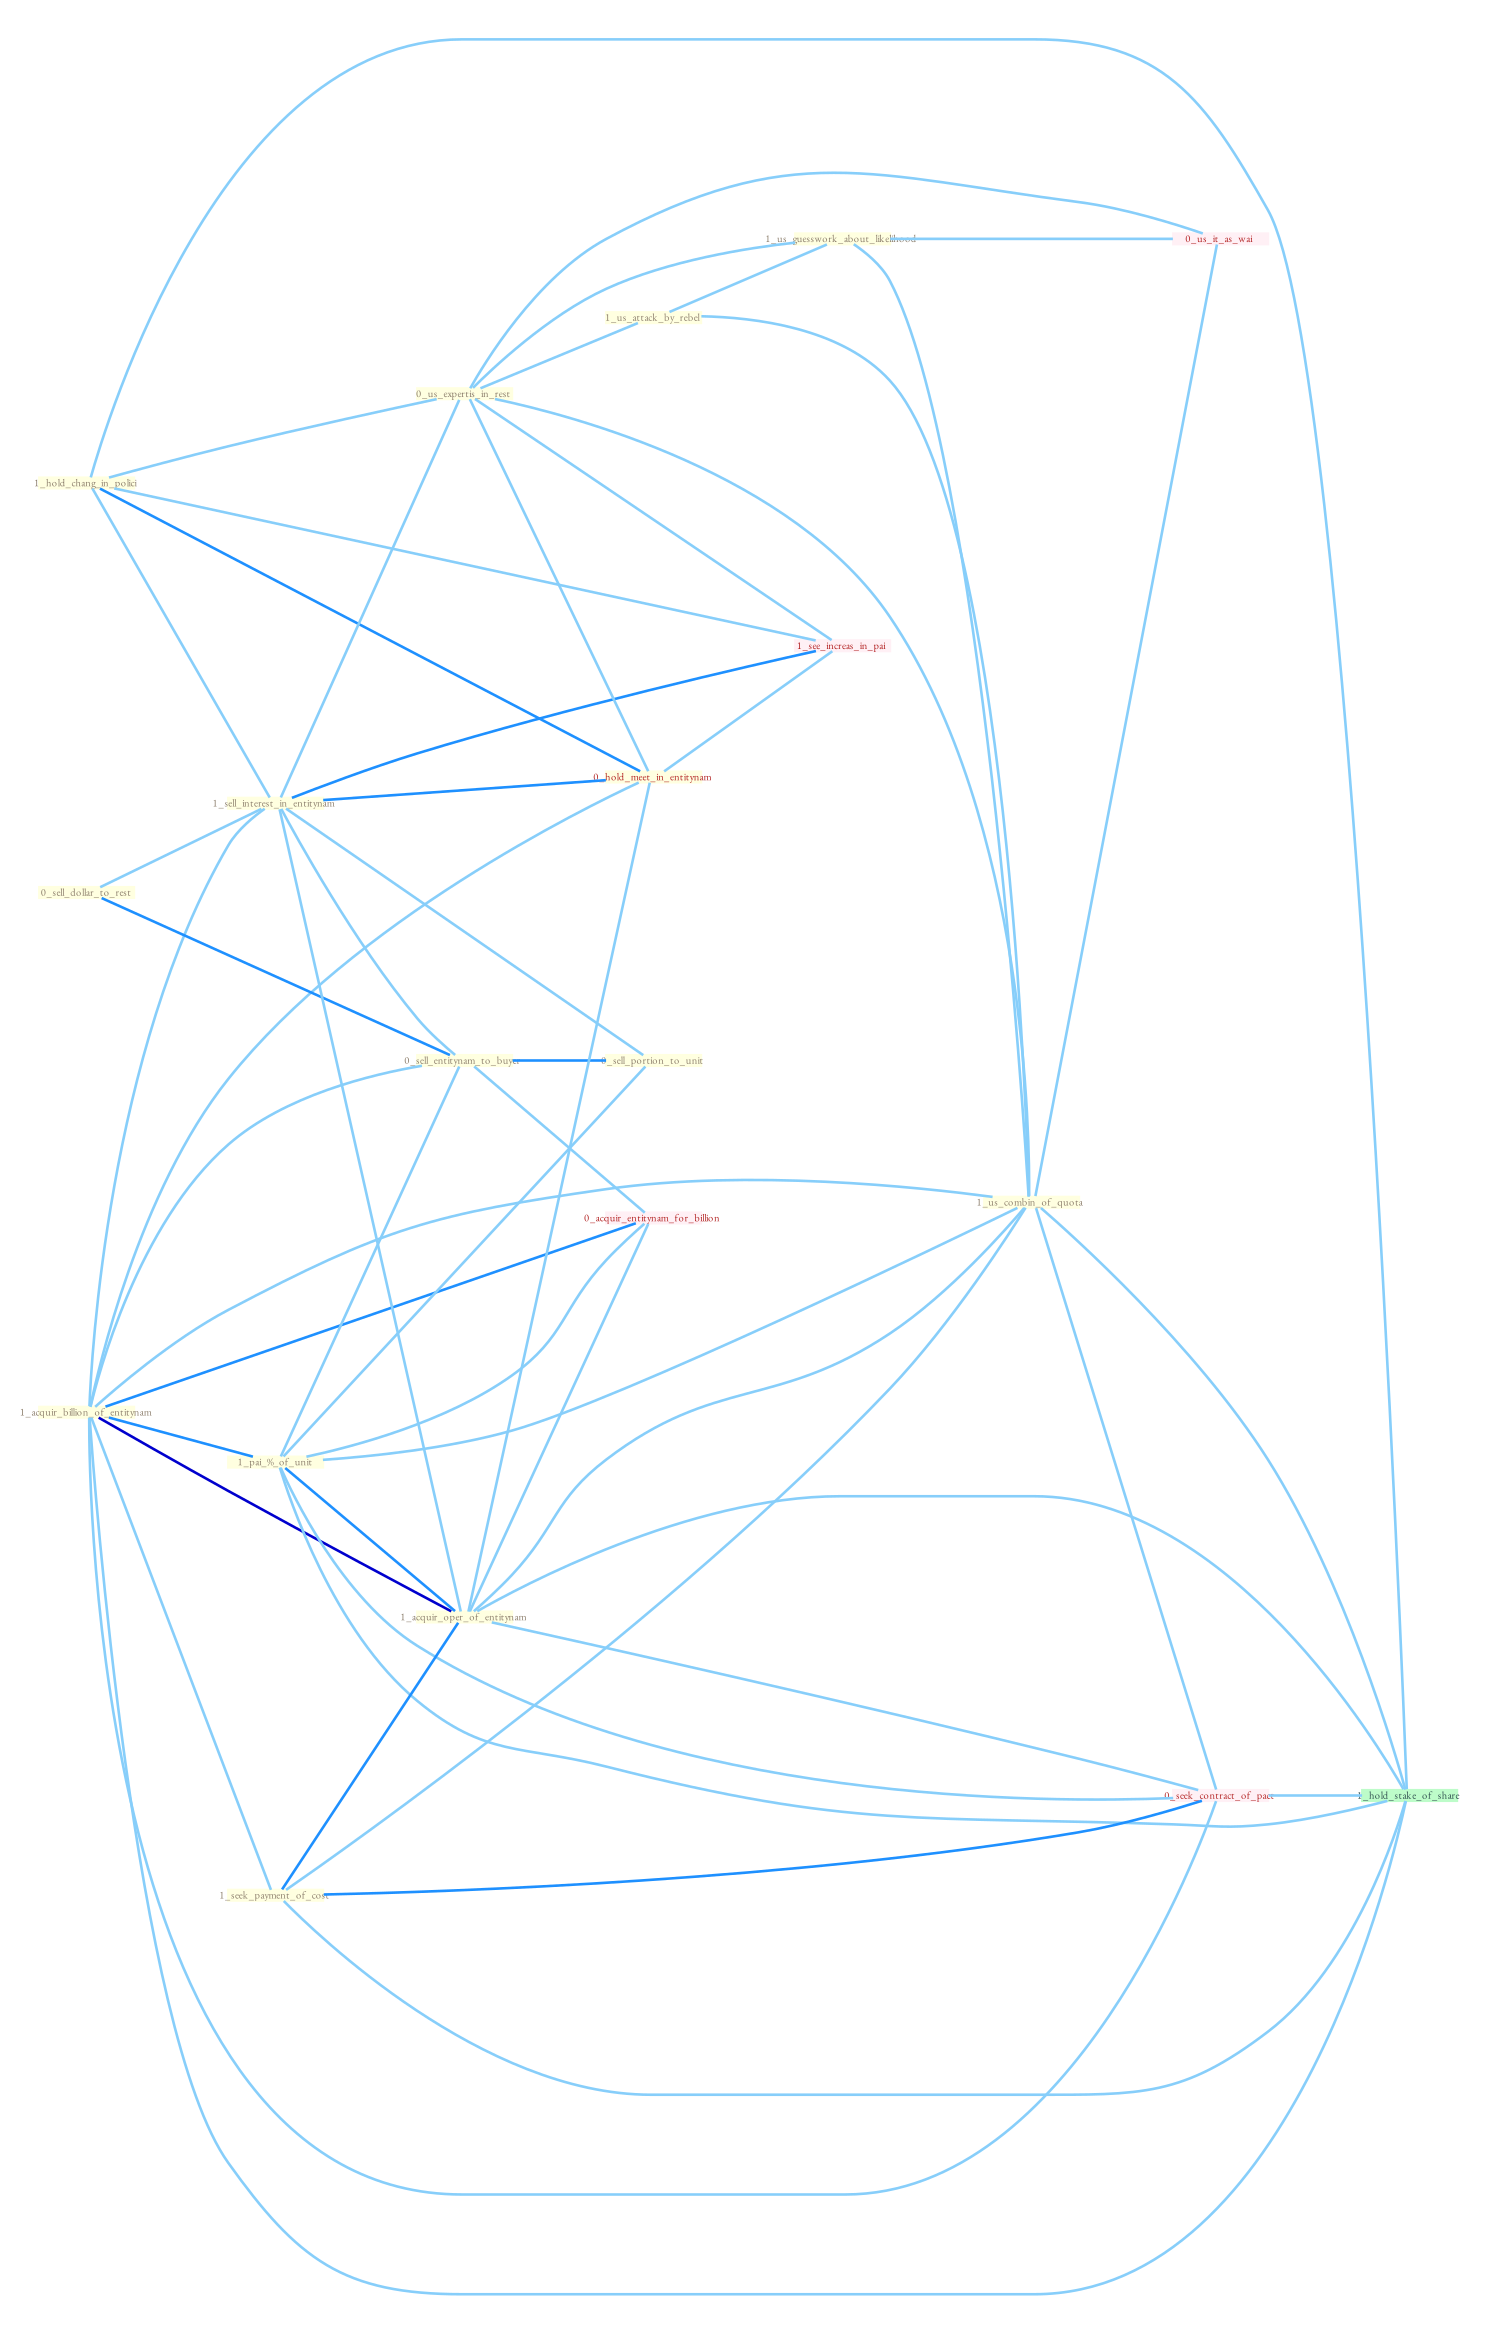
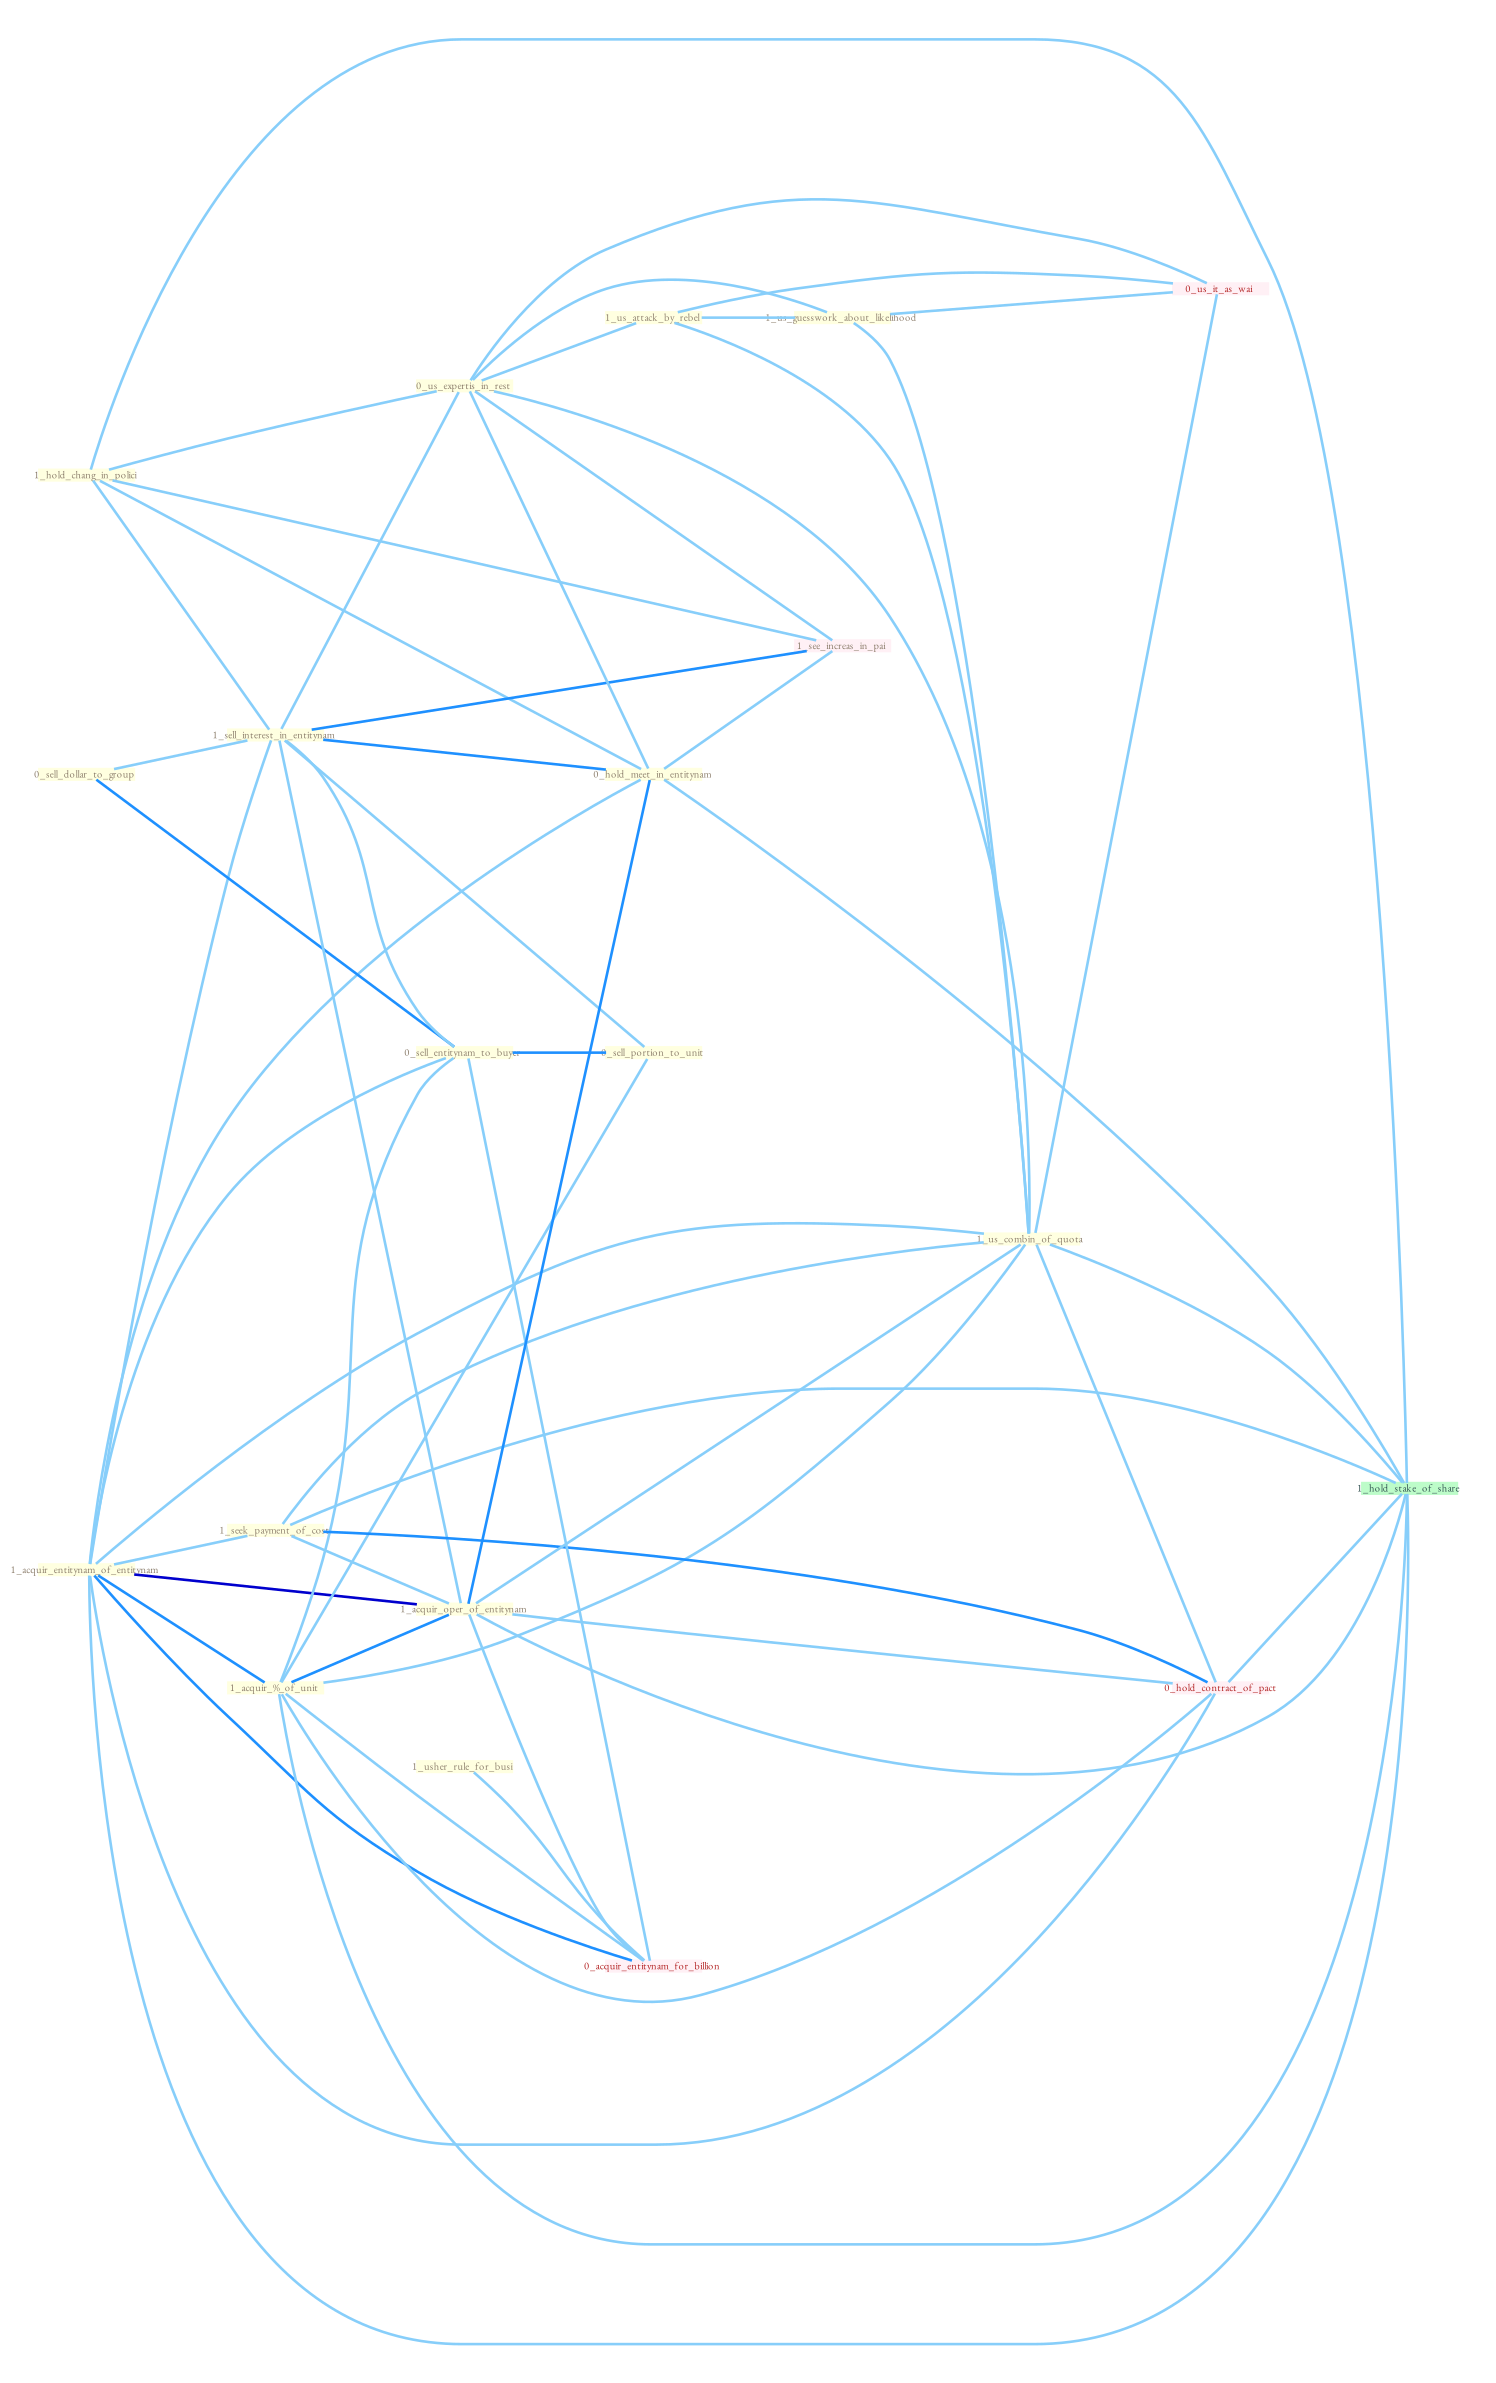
none -> (924, 274)
(384, 637) -> (371, 625)
(843, 646) -> (843, 646)
(654, 777) -> (654, 774)
(87, 892) -> (87, 774)
none -> (1090, 1112)
(555, 1218) -> (568, 1151)
(87, 1412) -> (87, 1570)
(276, 1462) -> (276, 1688)
(370, 1756) -> (370, 1570)
none -> (465, 1767)
(1221, 1796) -> (1221, 1688)
